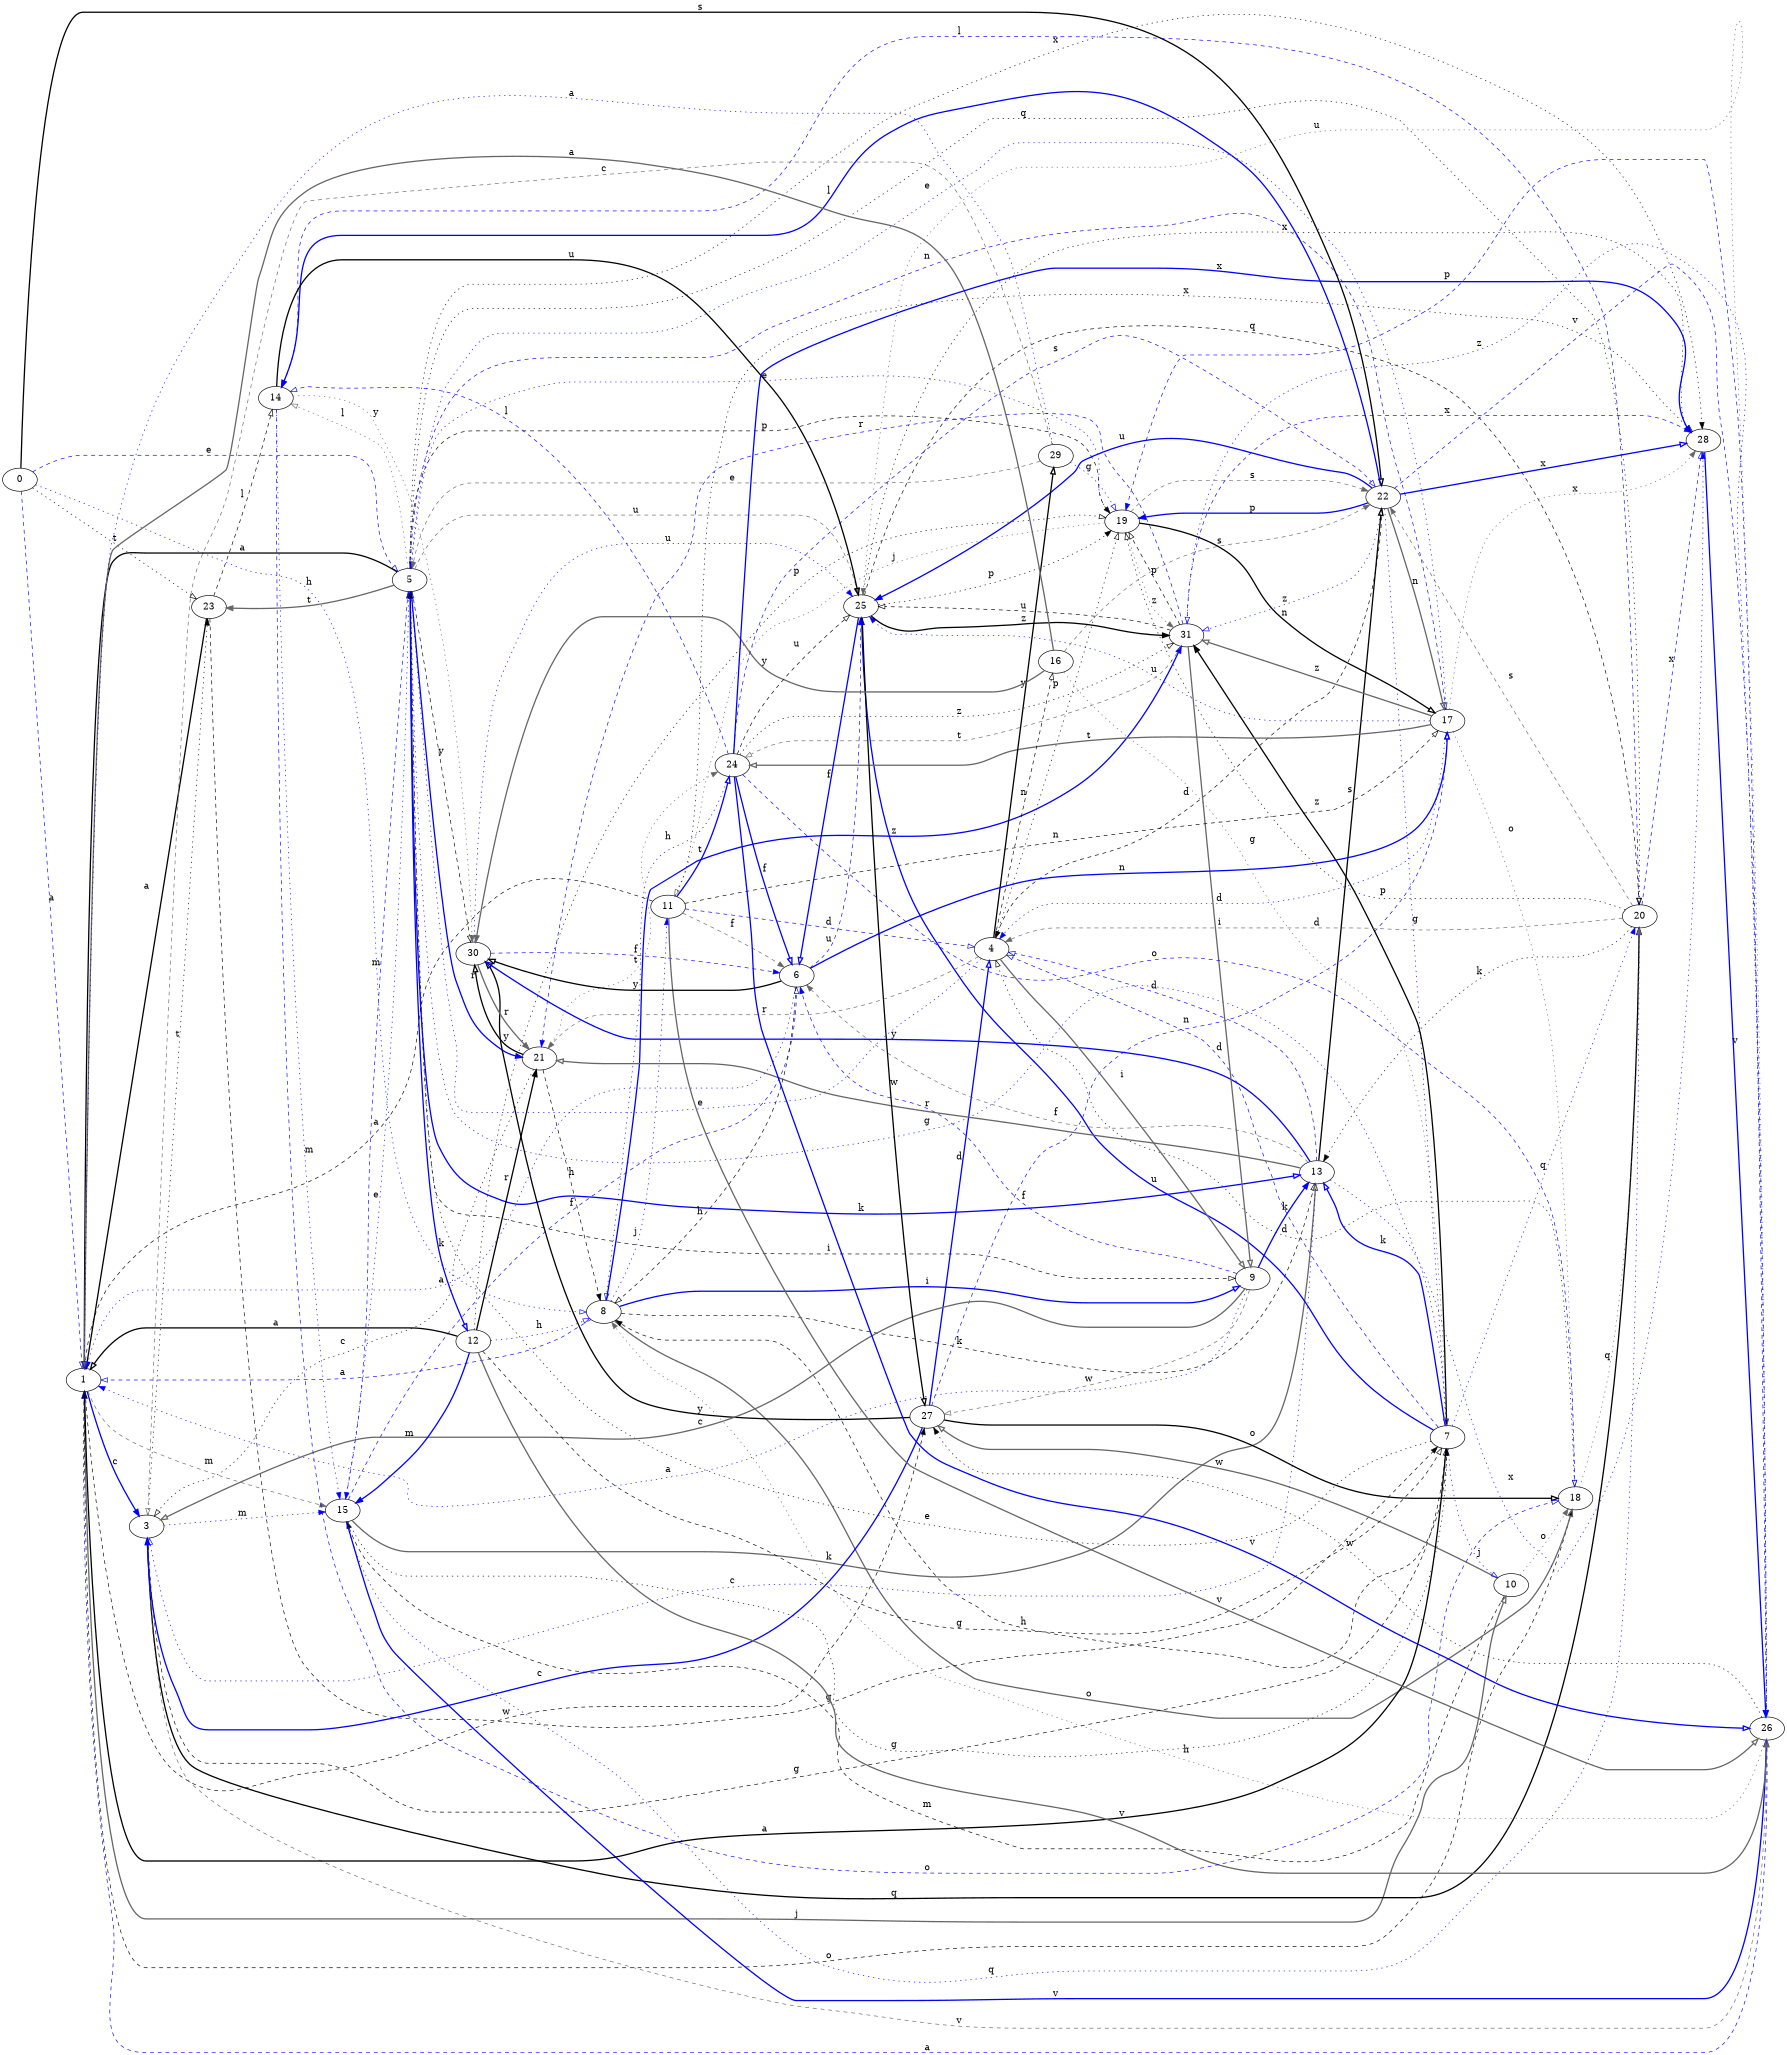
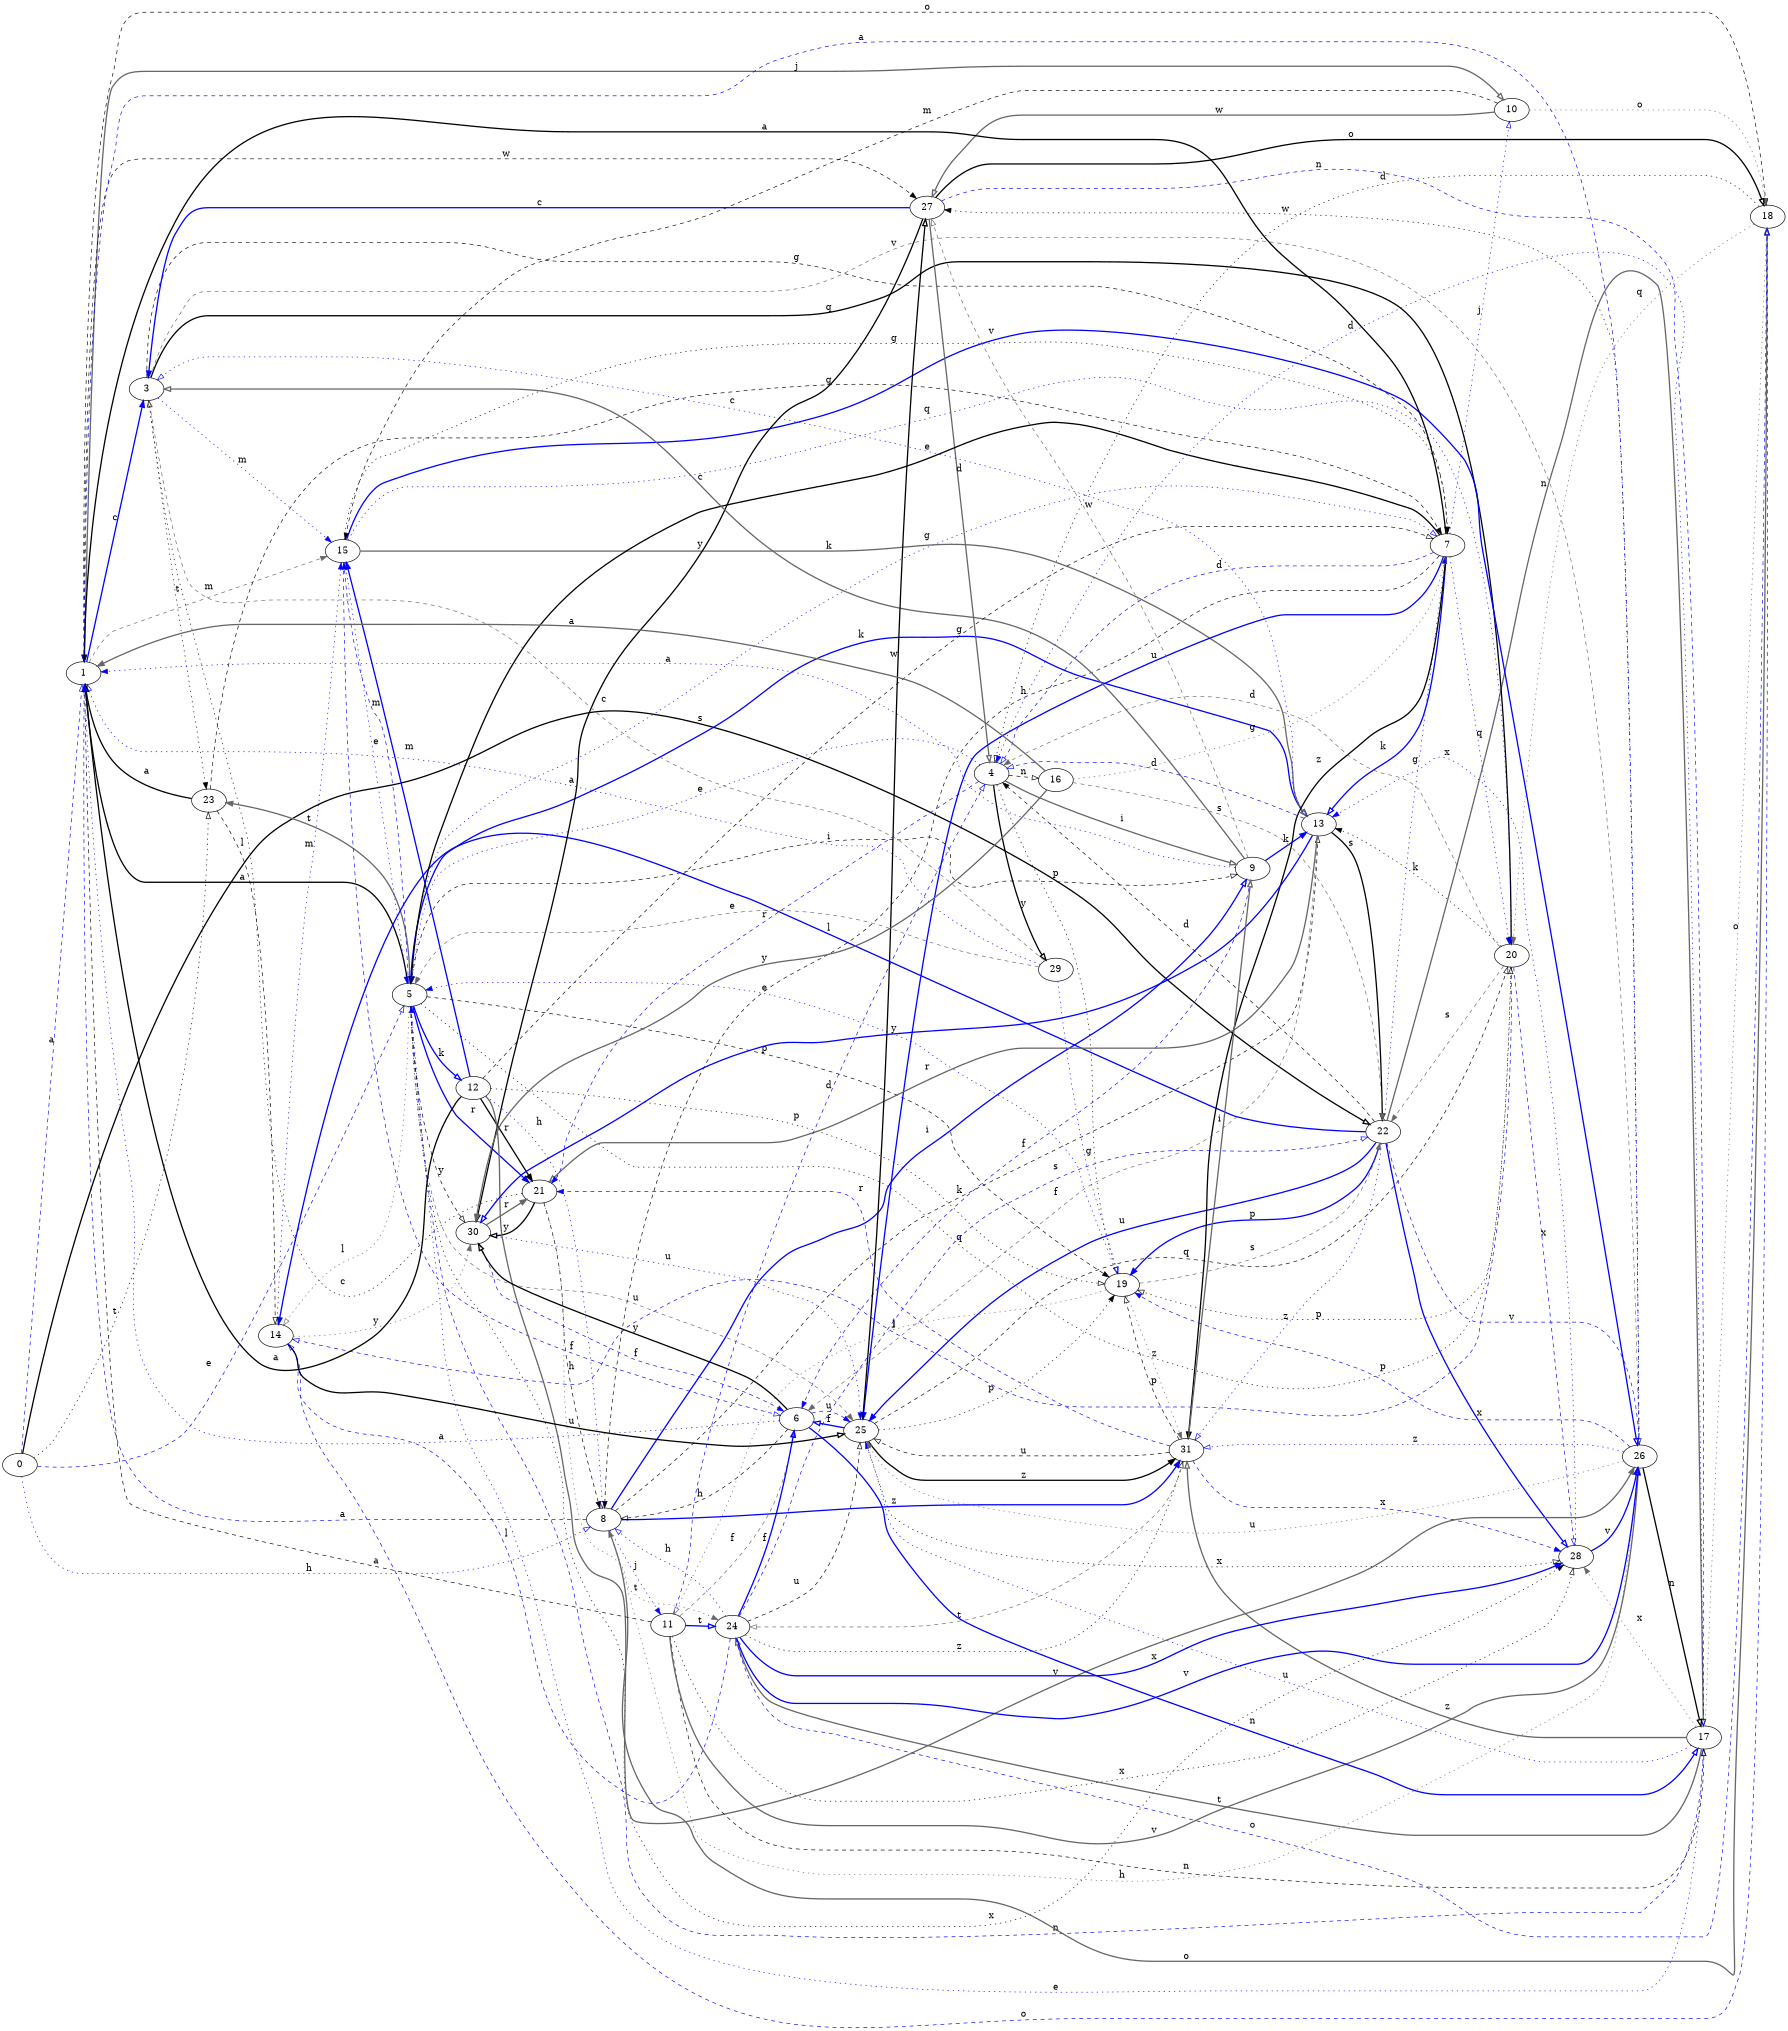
(1280, 616) -> (1671, 1594)
(766, 1015) -> (729, 946)
(959, 1186) -> (959, 487)
(1660, 1258) -> (1549, 1074)
(601, 1417) -> (796, 491)
